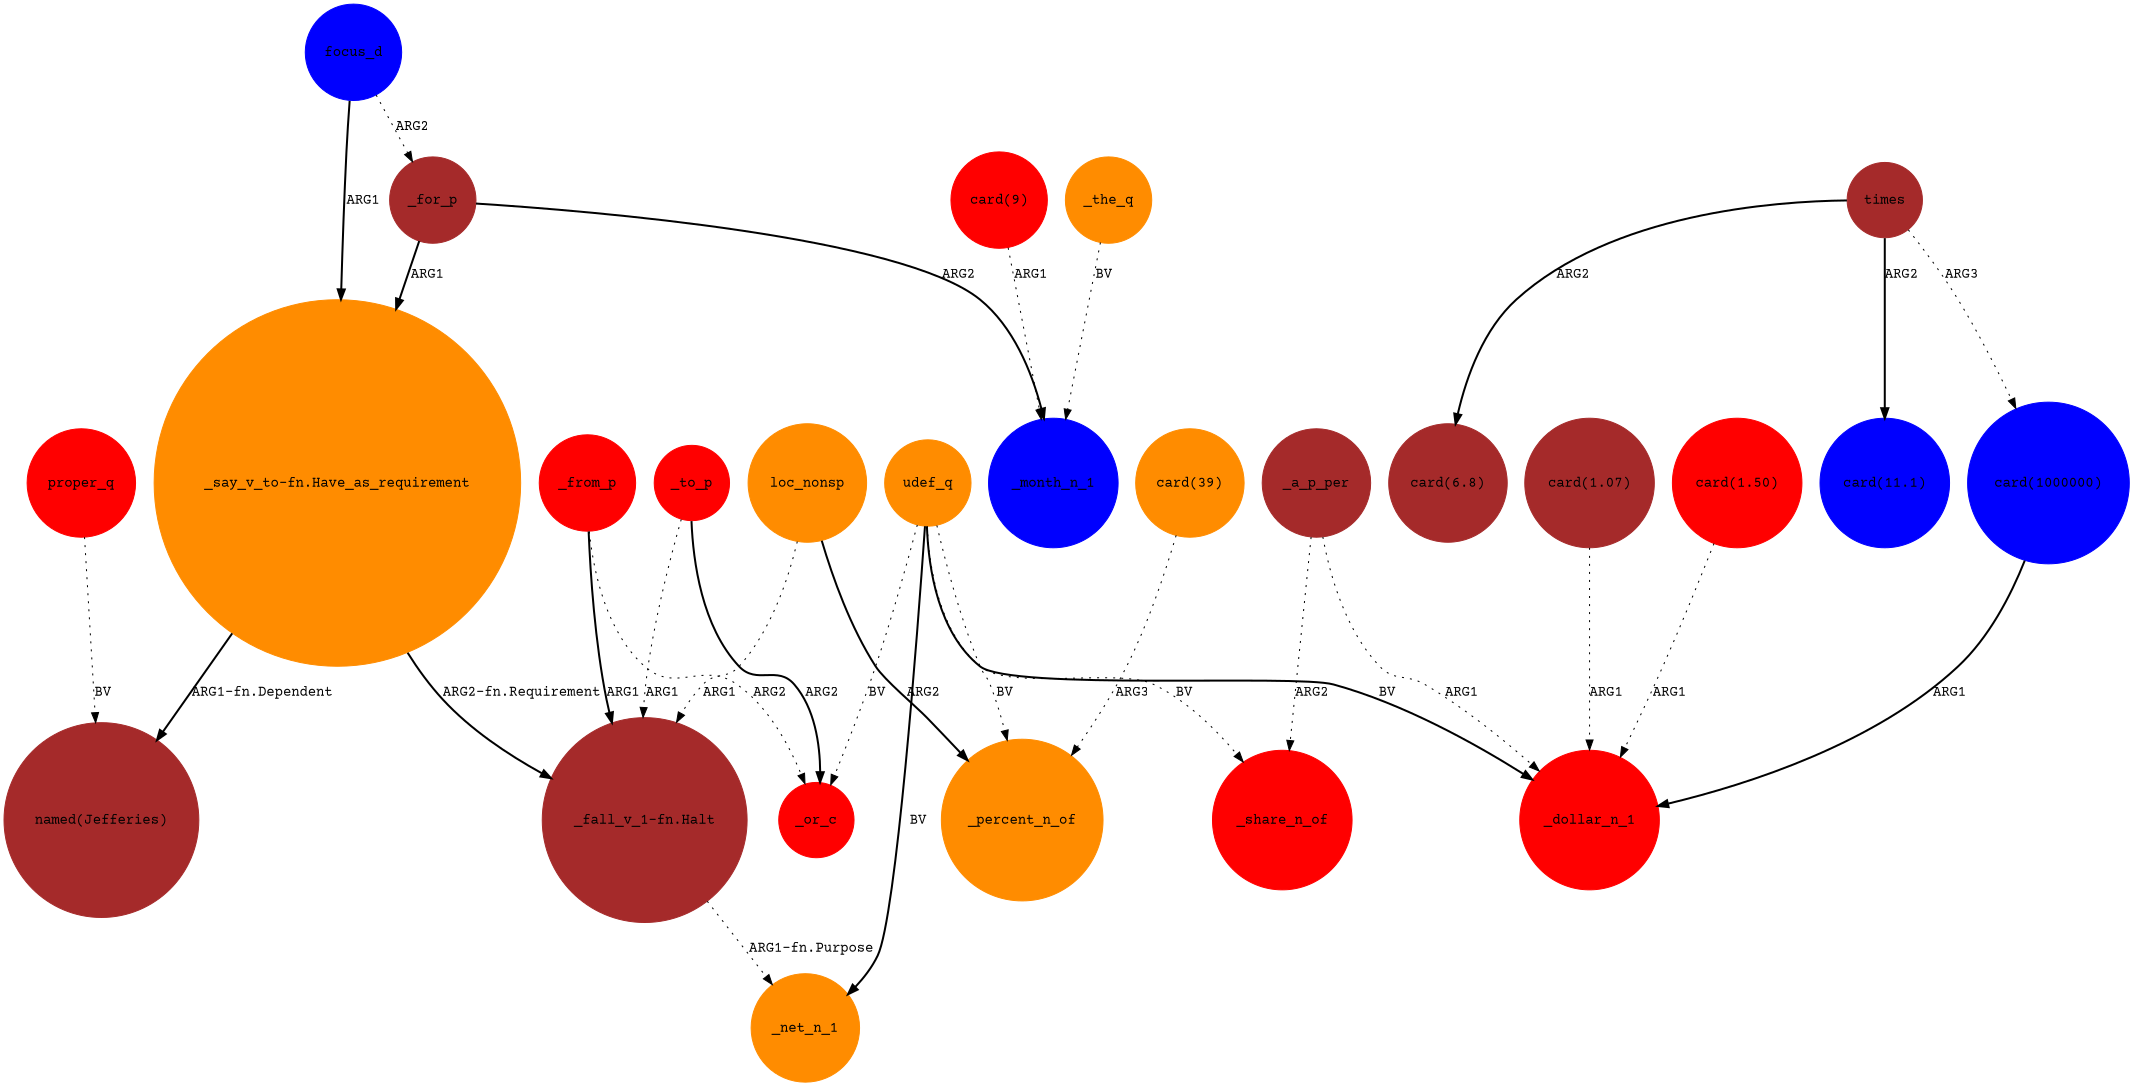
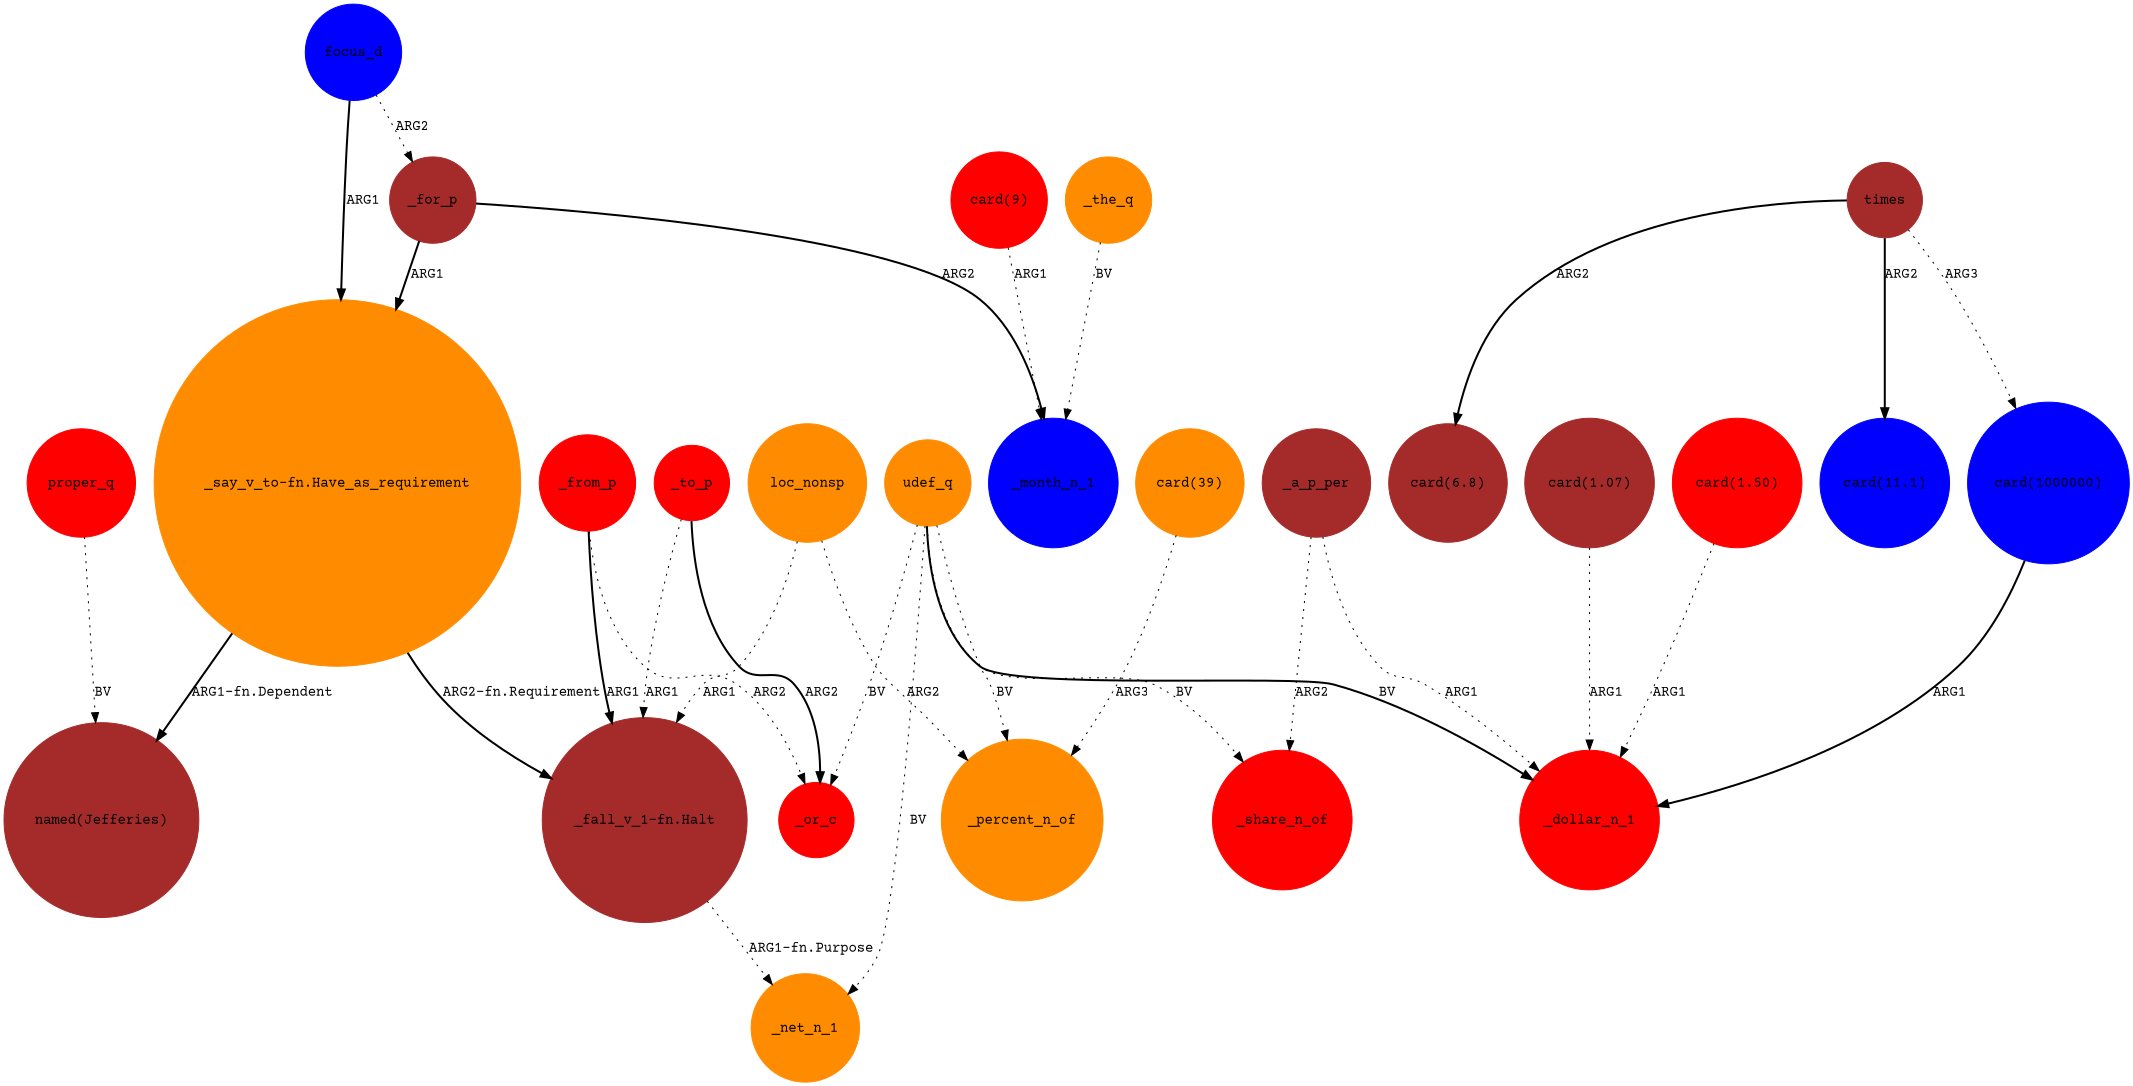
(868, 654) -> (868, 654)
(906, 761) -> (906, 761)
